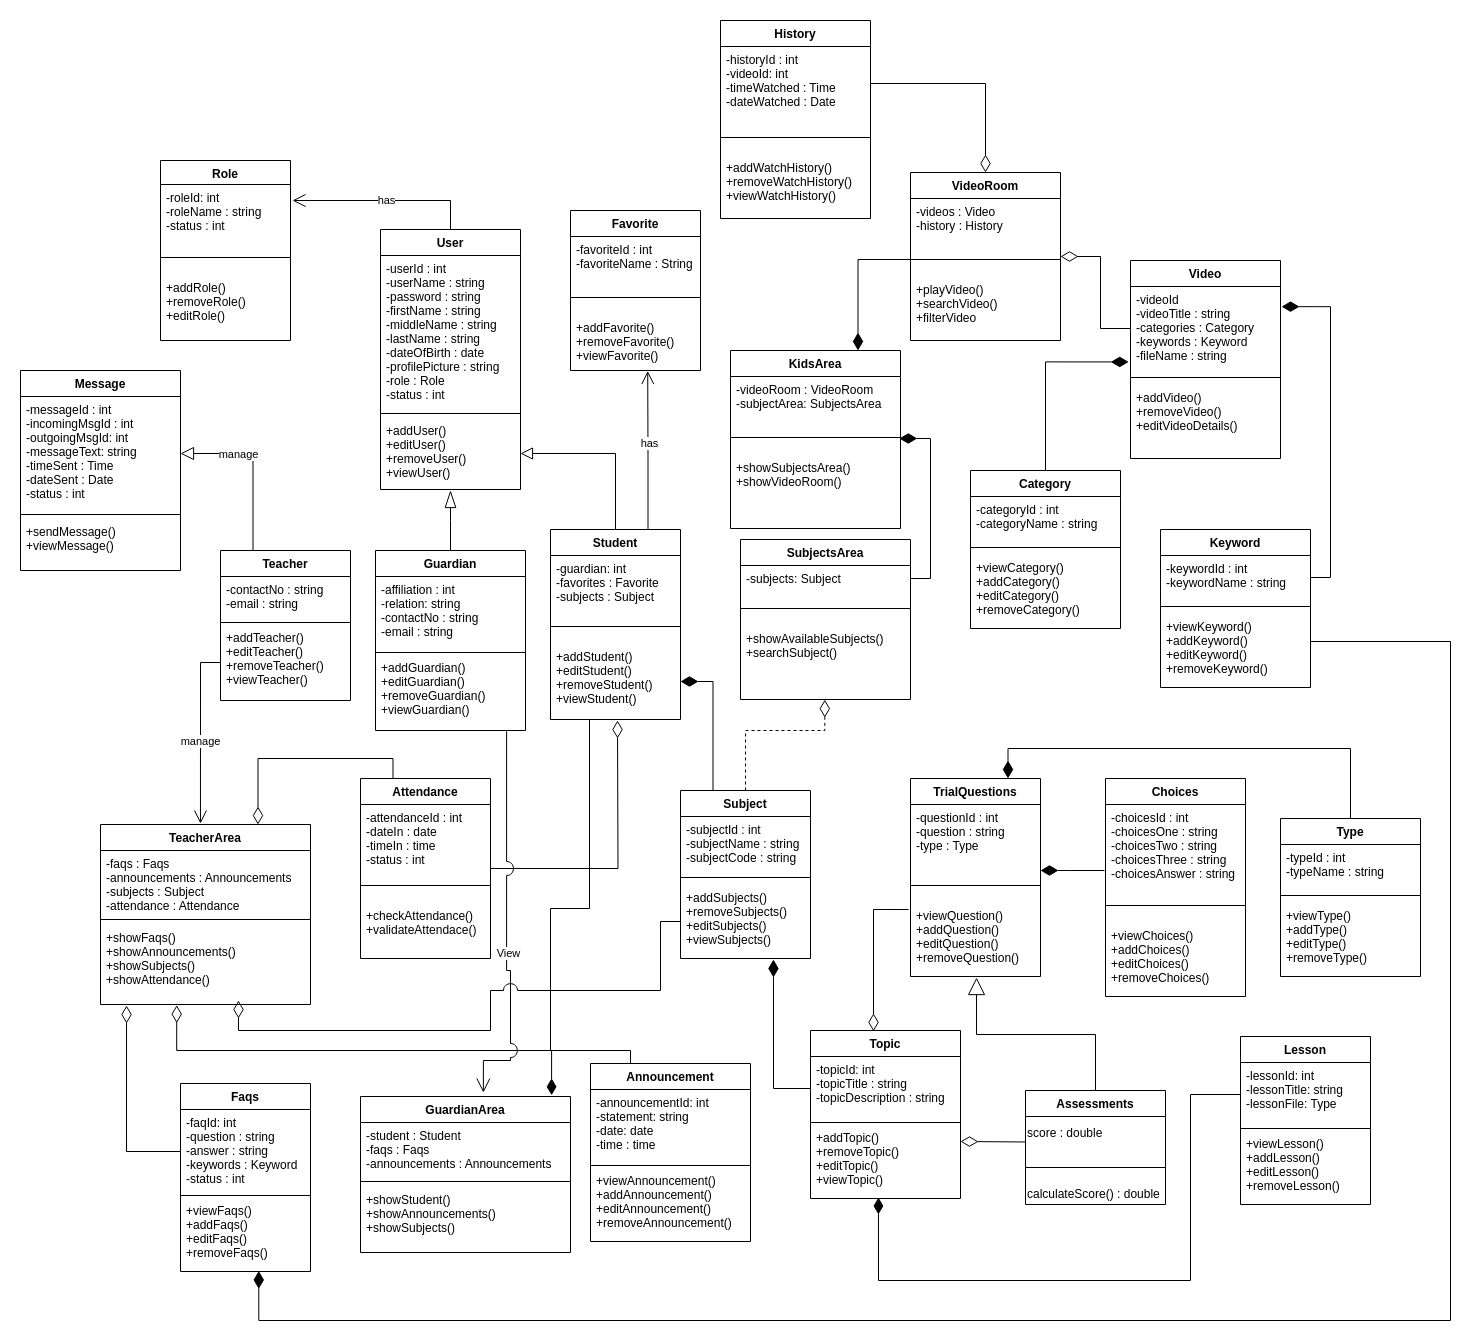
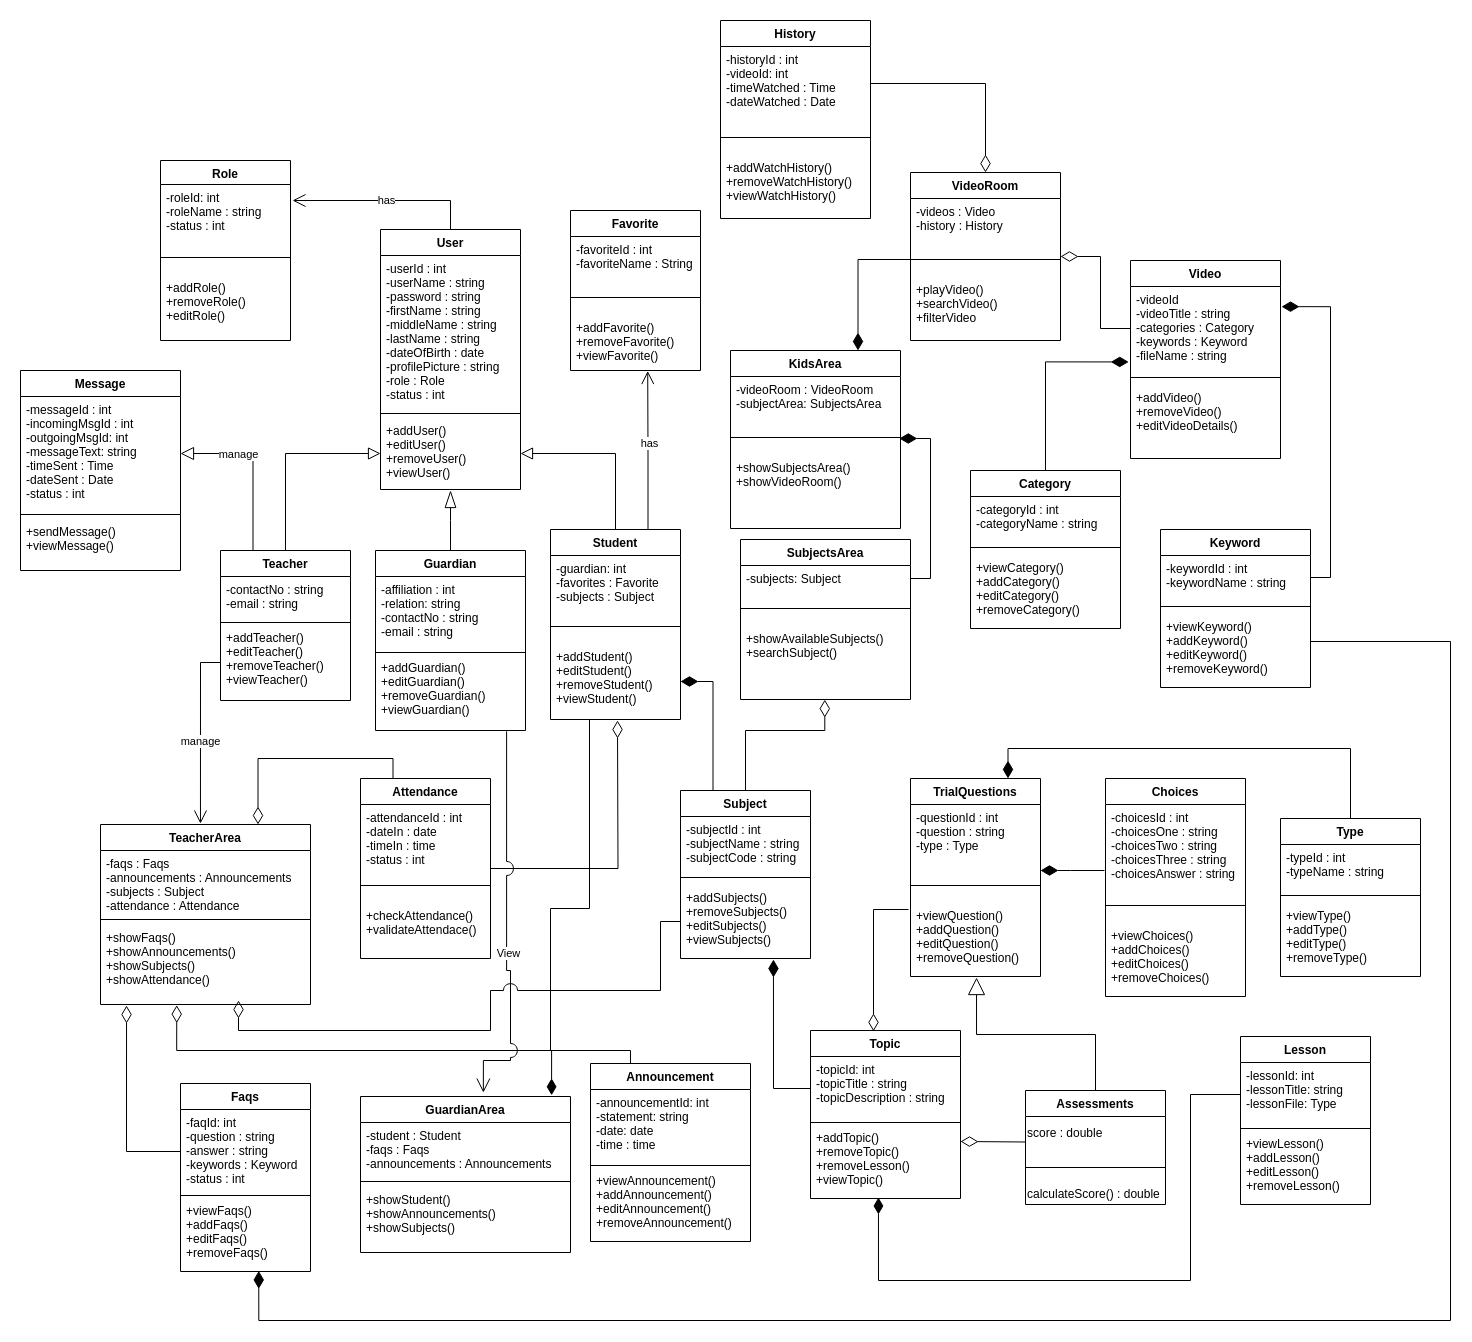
none -> (286, 462)
(762, 731) -> (762, 731)
(851, 1138) -> (851, 1138)
